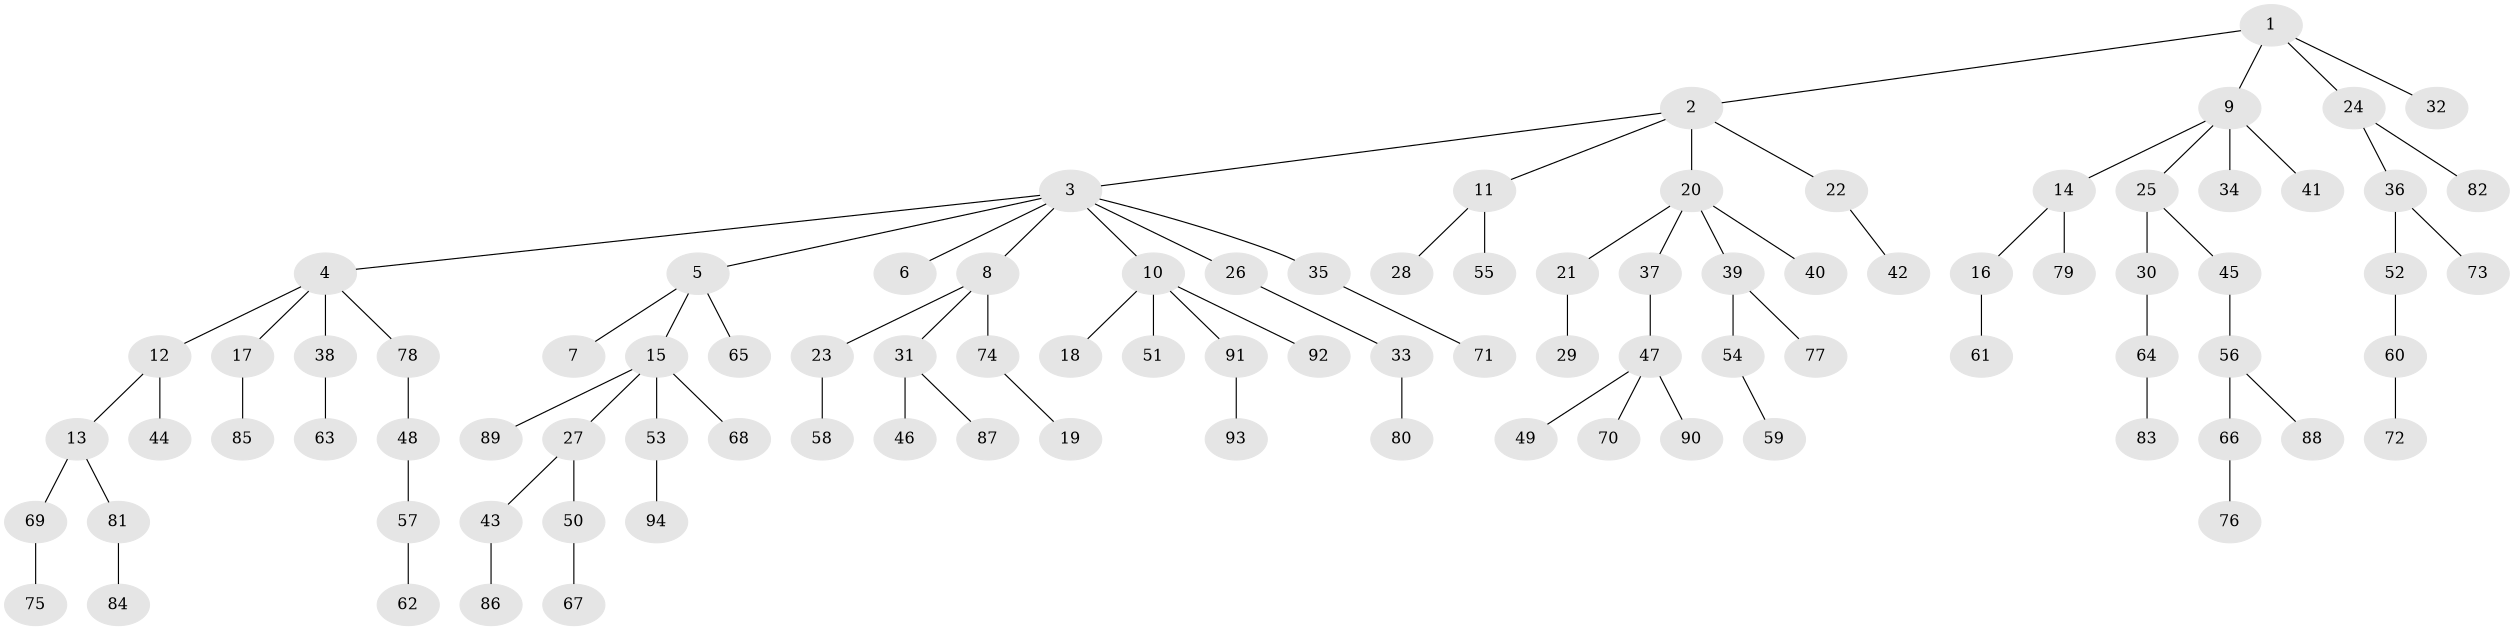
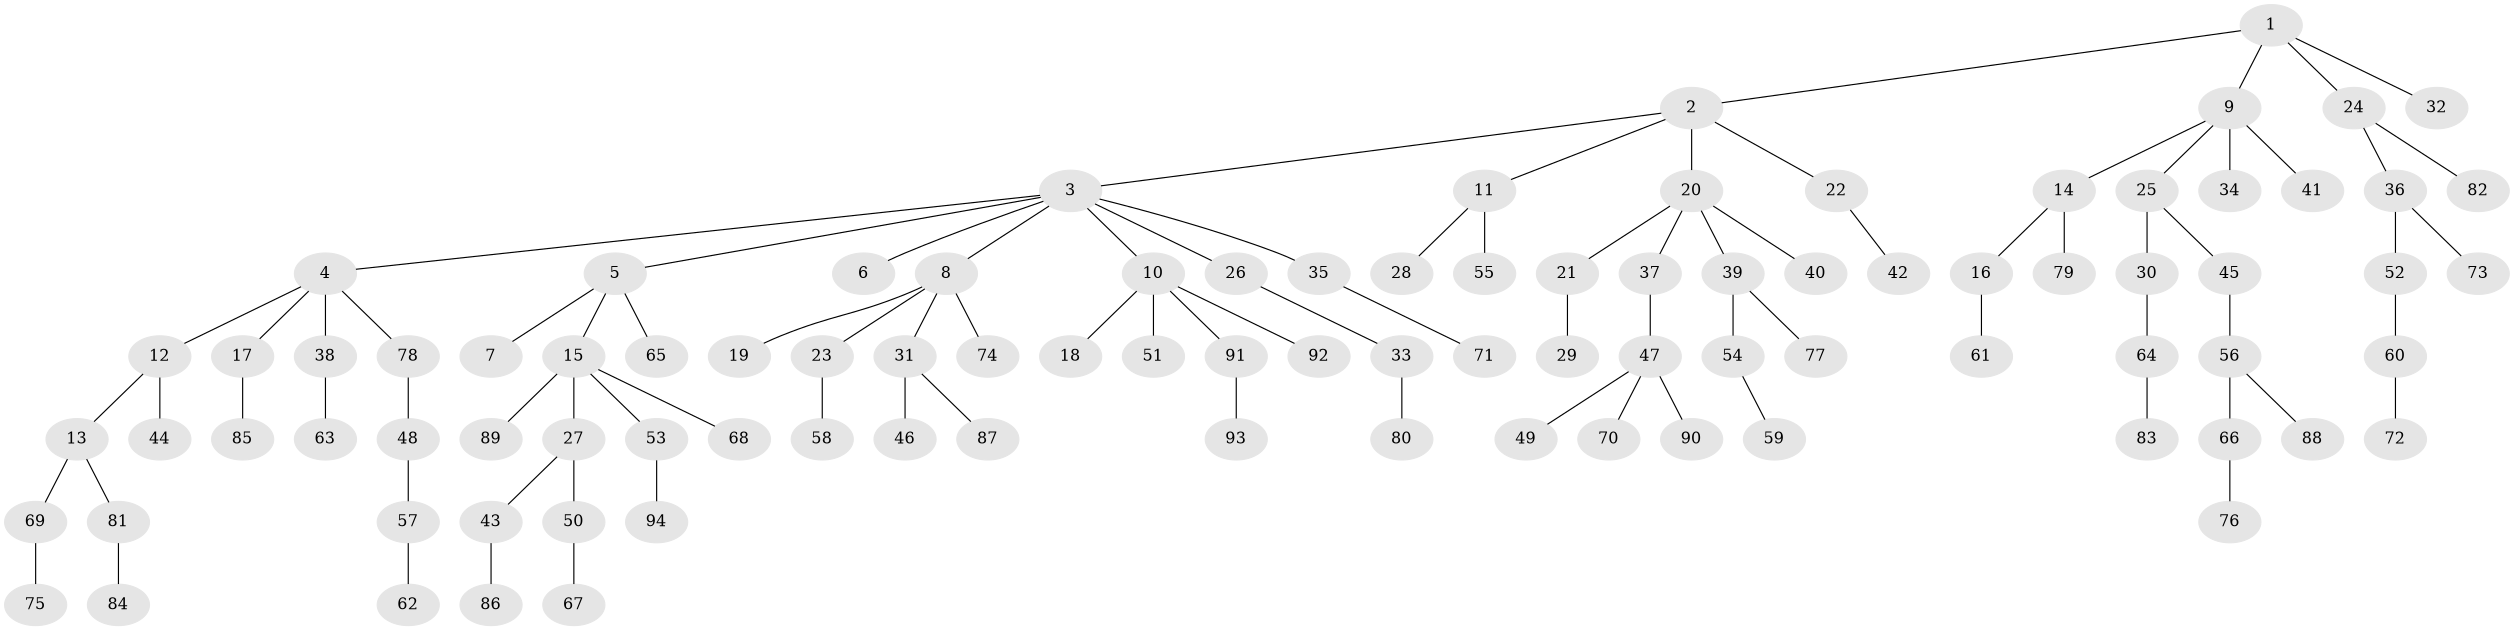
(1029, 398) -> (843, 315)
